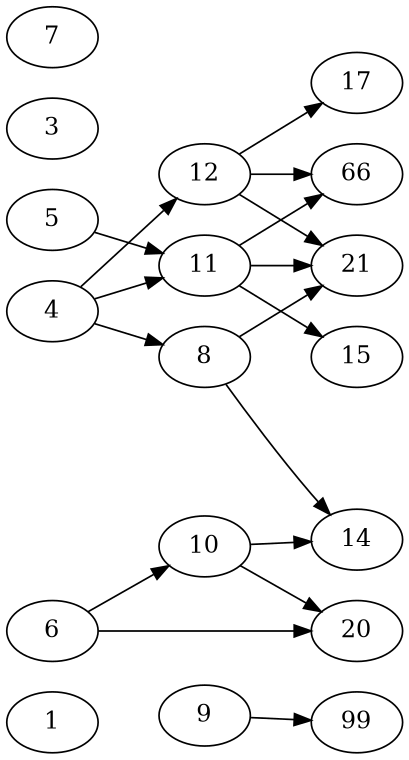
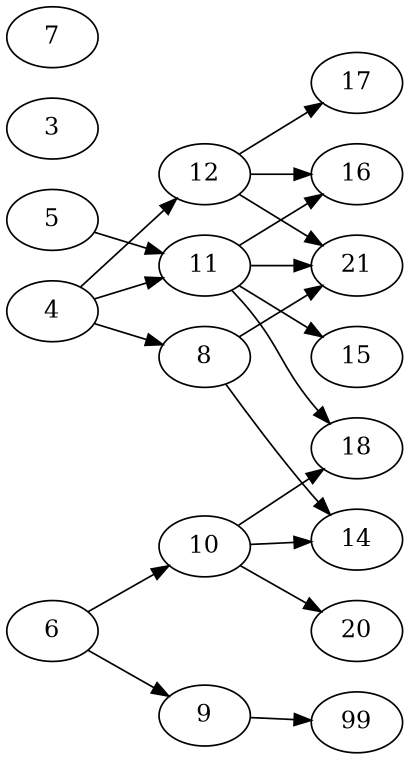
(357, 174) -> (357, 174)
none -> (357, 448)
(196, 631) -> (121, 669)
(52, 722) -> none
